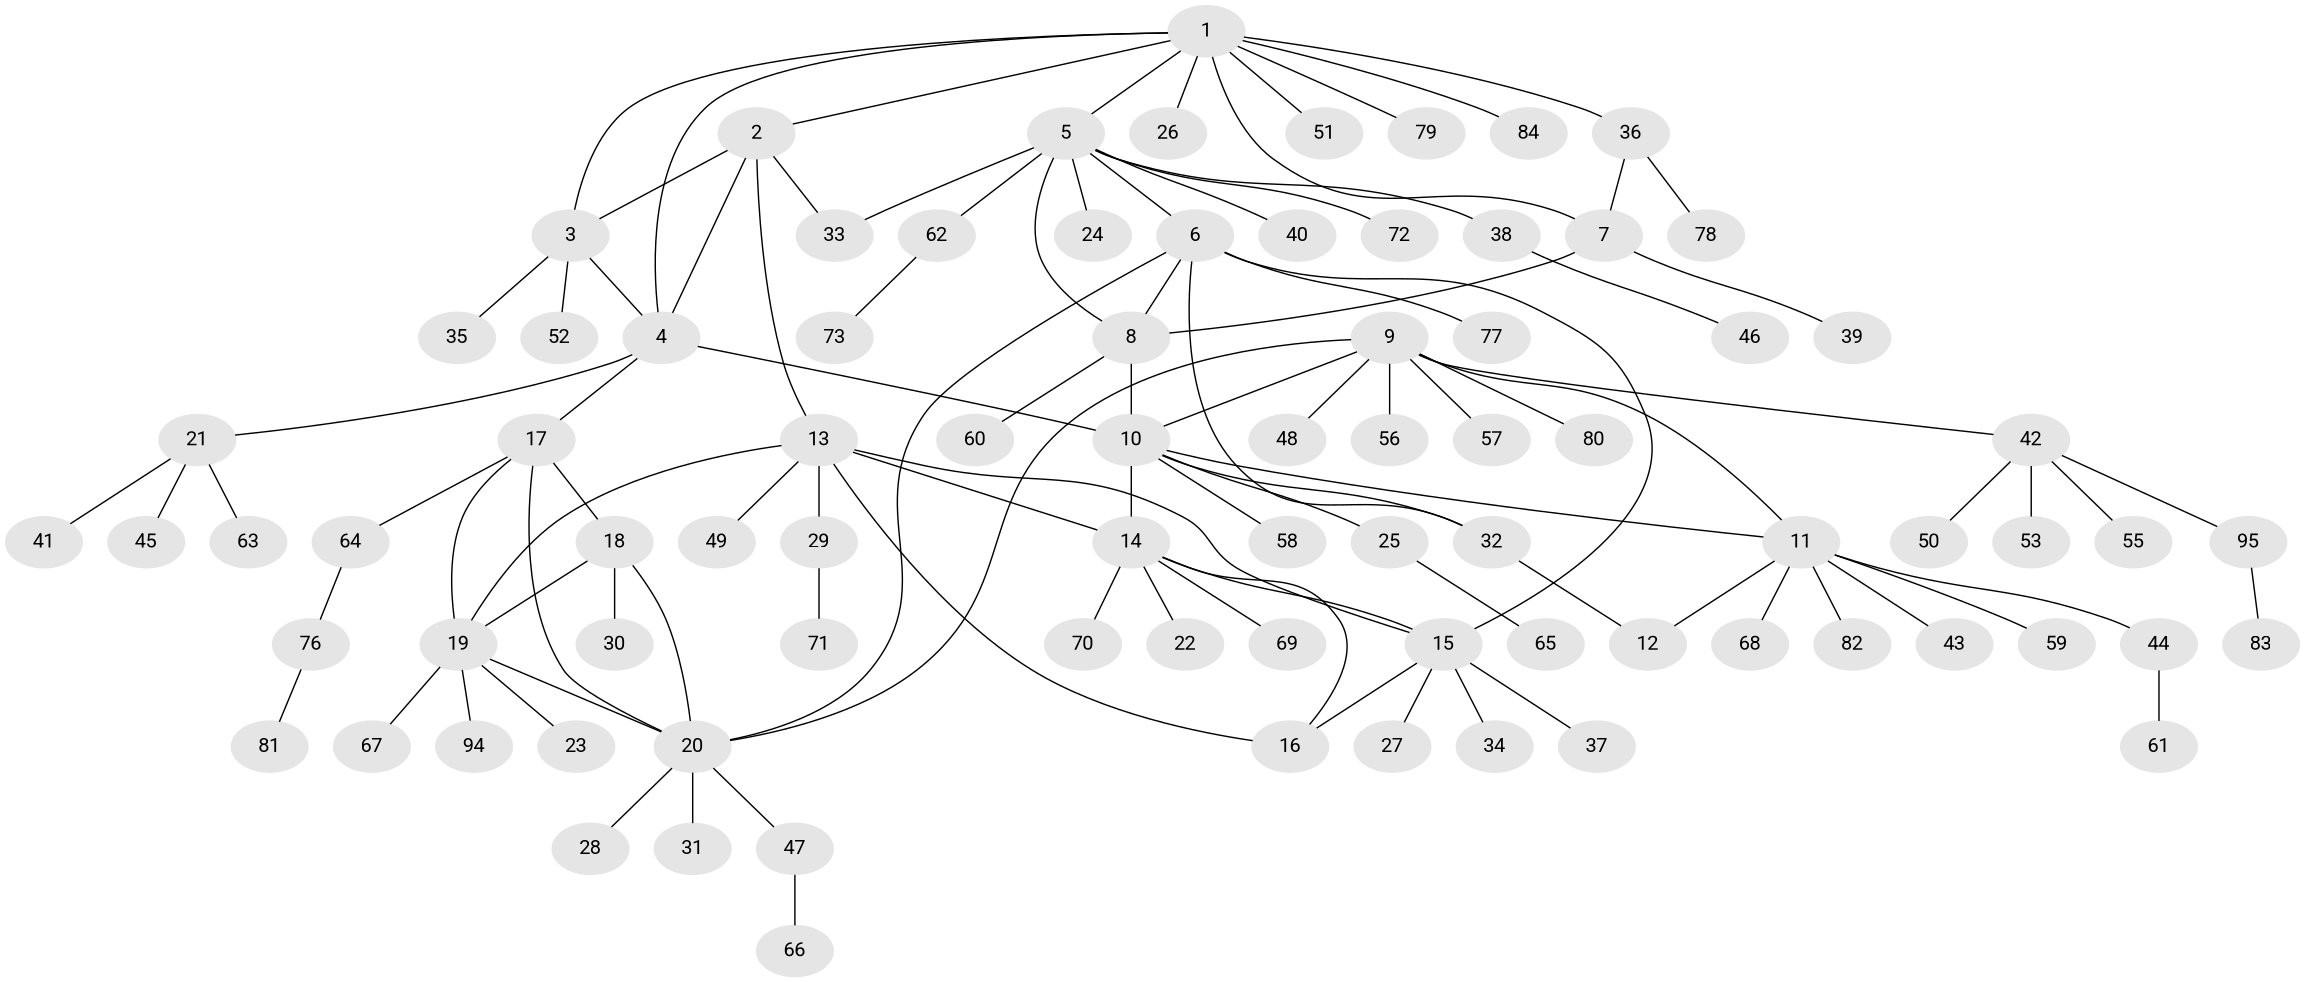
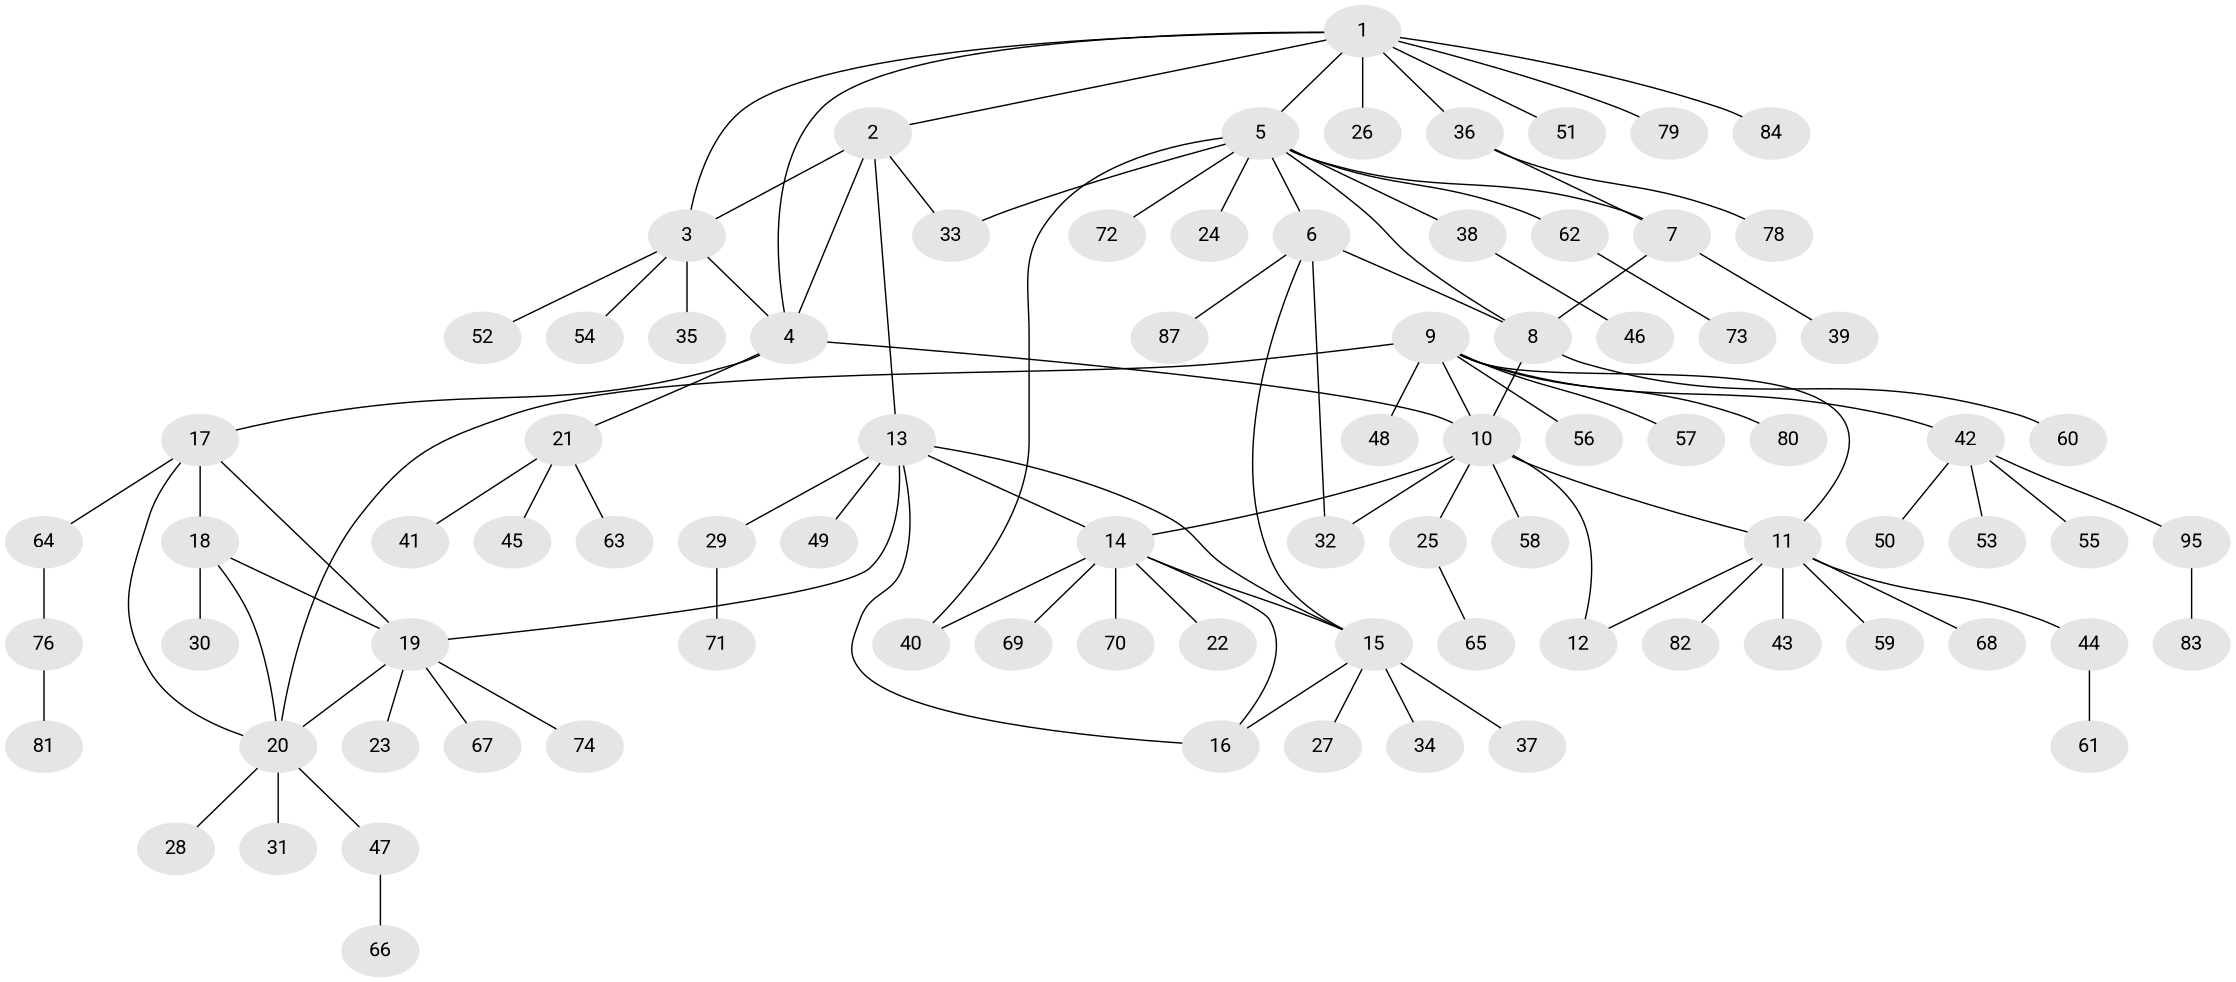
(1300, 175) -> (1466, 185)
none -> (585, 338)
(1492, 338) -> (1170, 338)
(900, 477) -> none
none -> (1014, 593)
(1570, 593) -> (1583, 522)
(474, 747) -> (585, 747)
